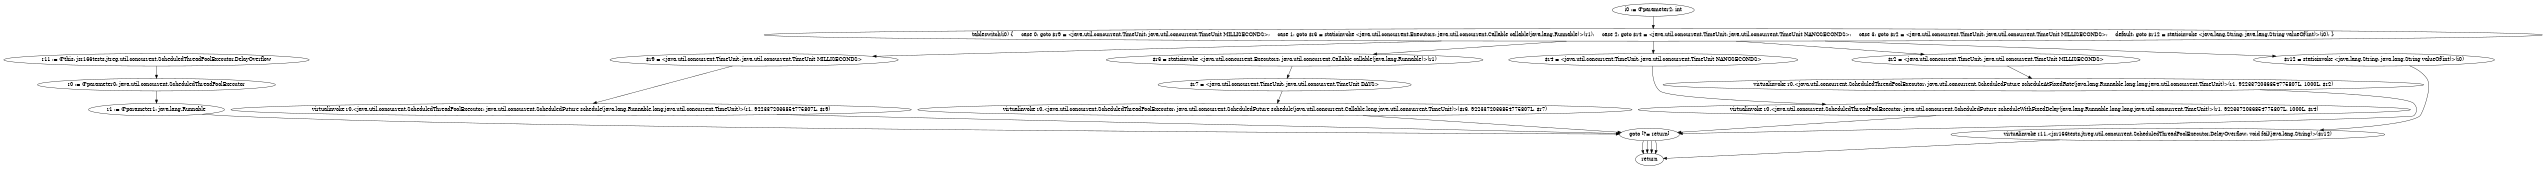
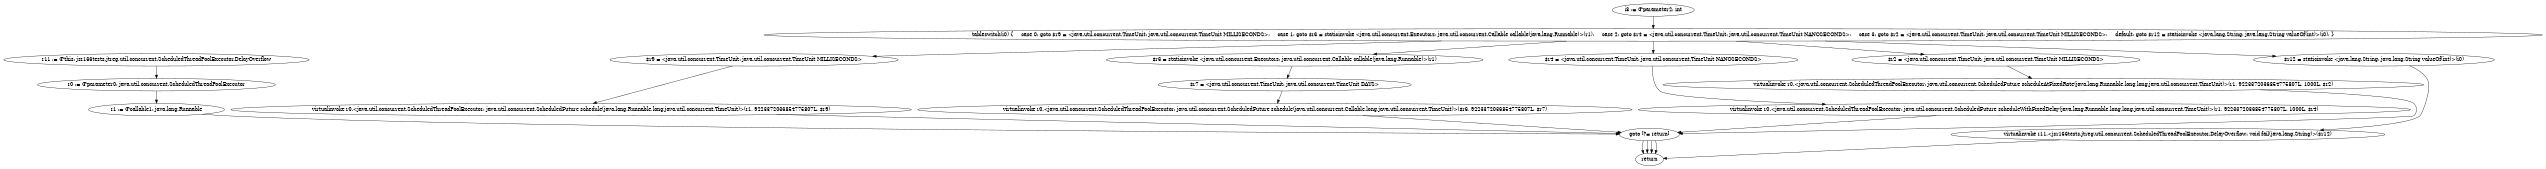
(1653, 10) -> (1653, 10)
(156, 110) -> (156, 110)
